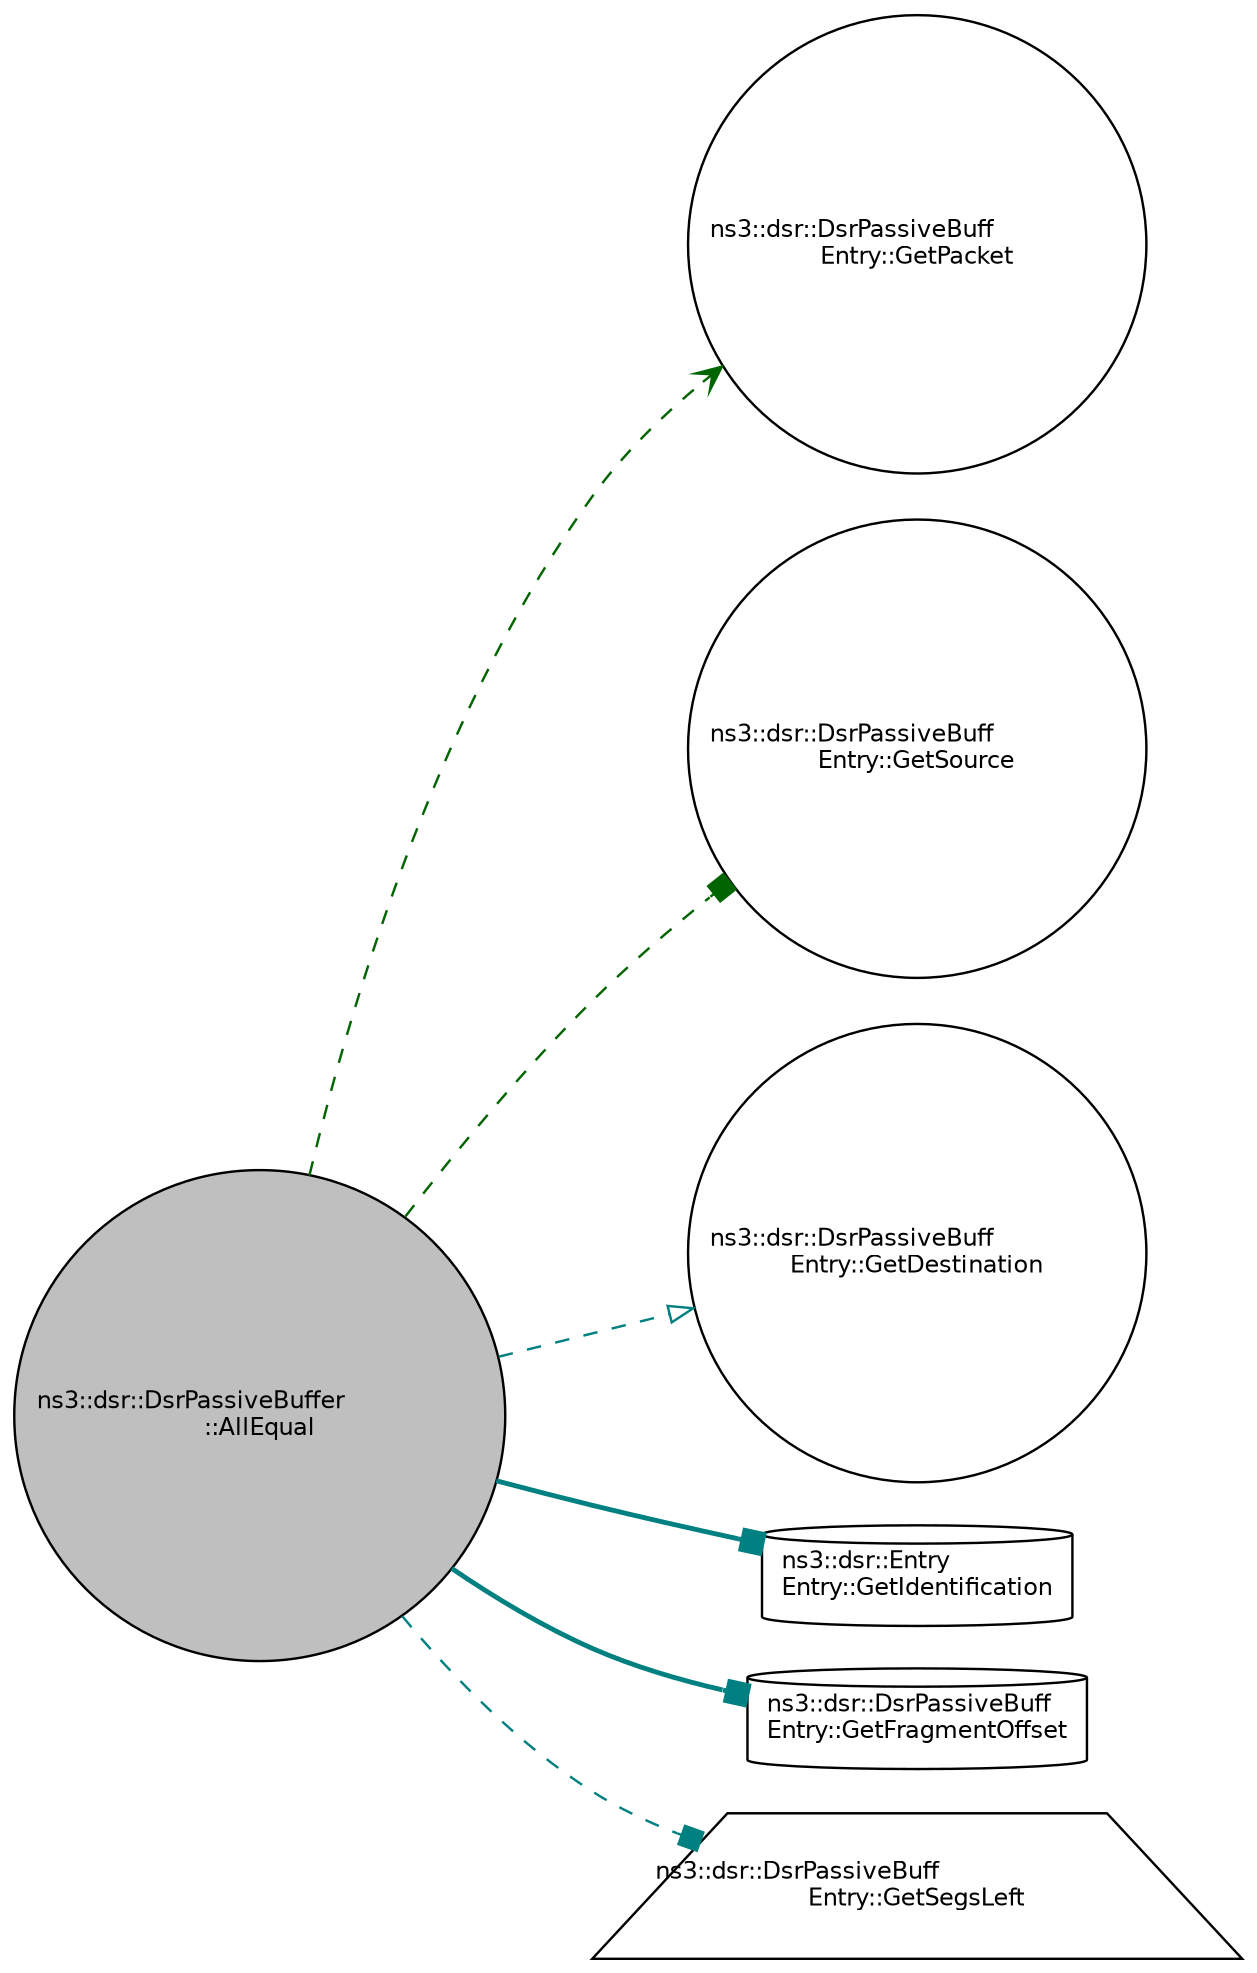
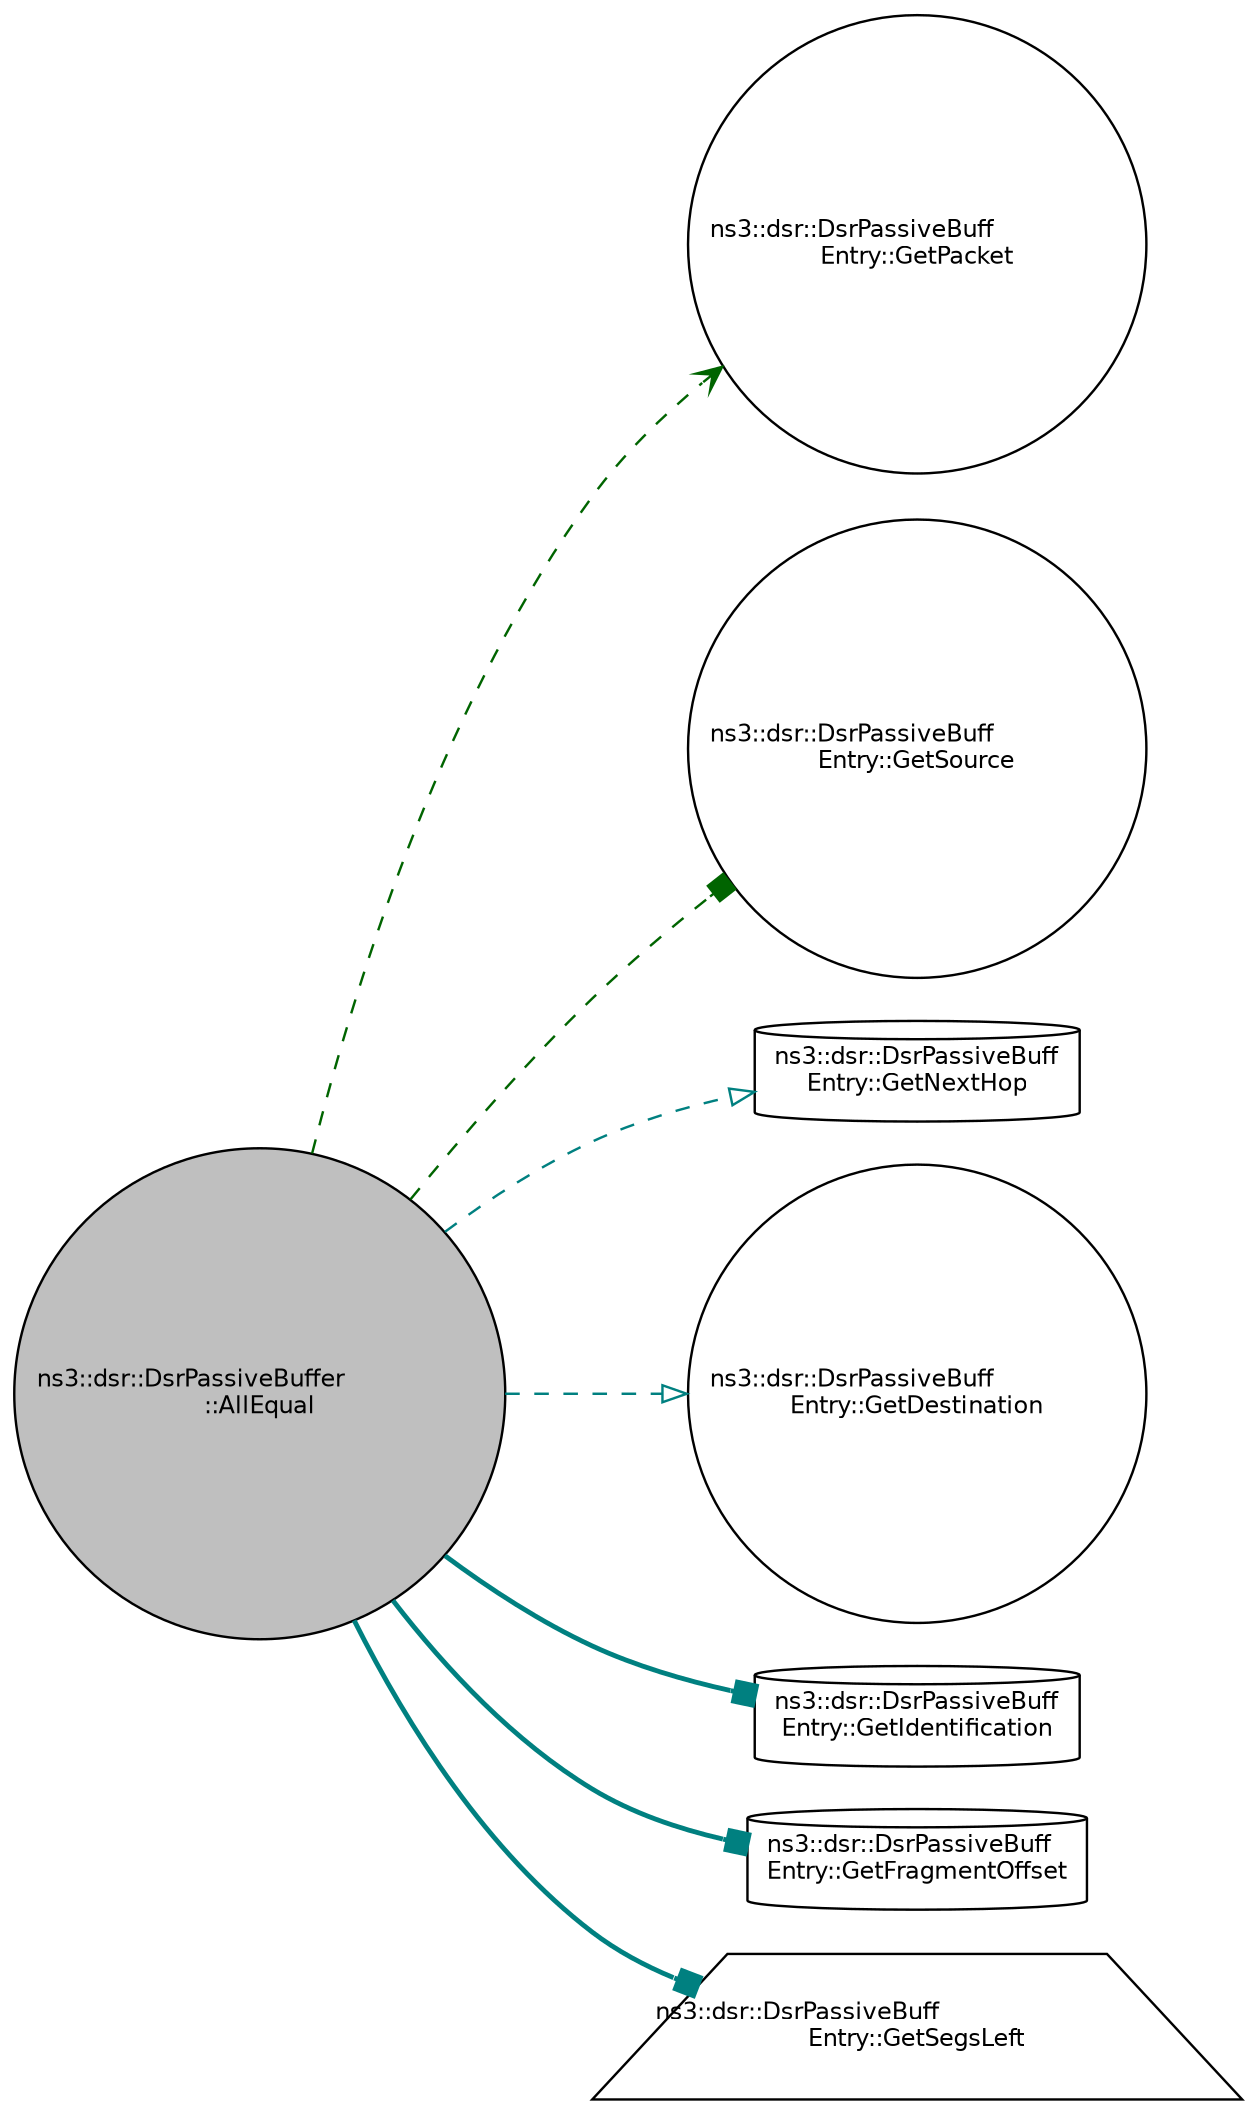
none -> (917, 1071)
(917, 1576) -> (917, 1716)
(526, 1742) -> (485, 1826)
